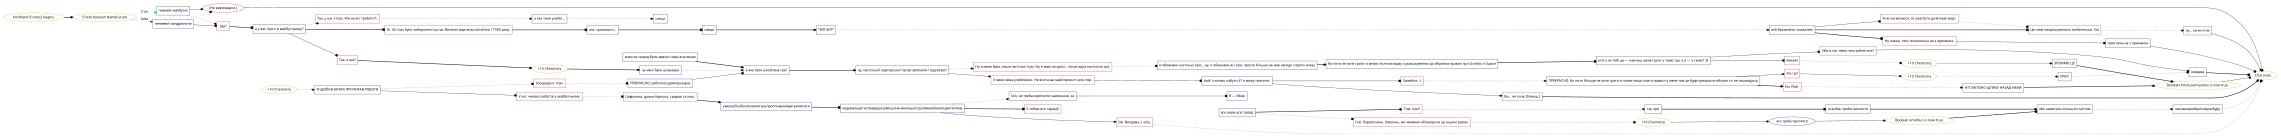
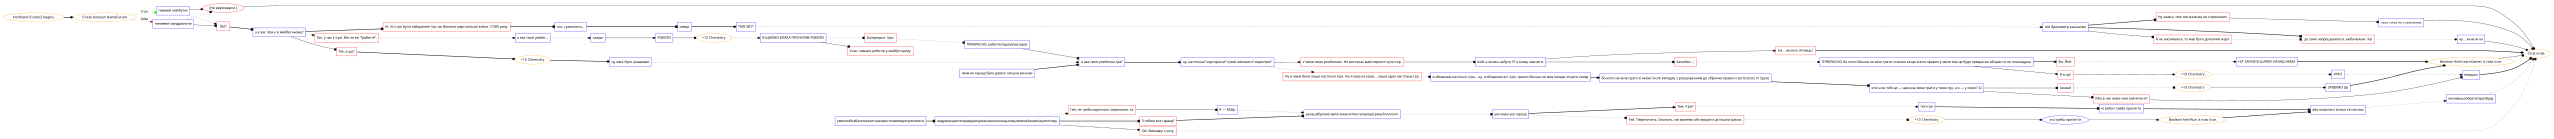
none -> (664, 38)
(1043, 96) -> (1102, 110)
(660, 97) -> none
none -> (1352, 114)
